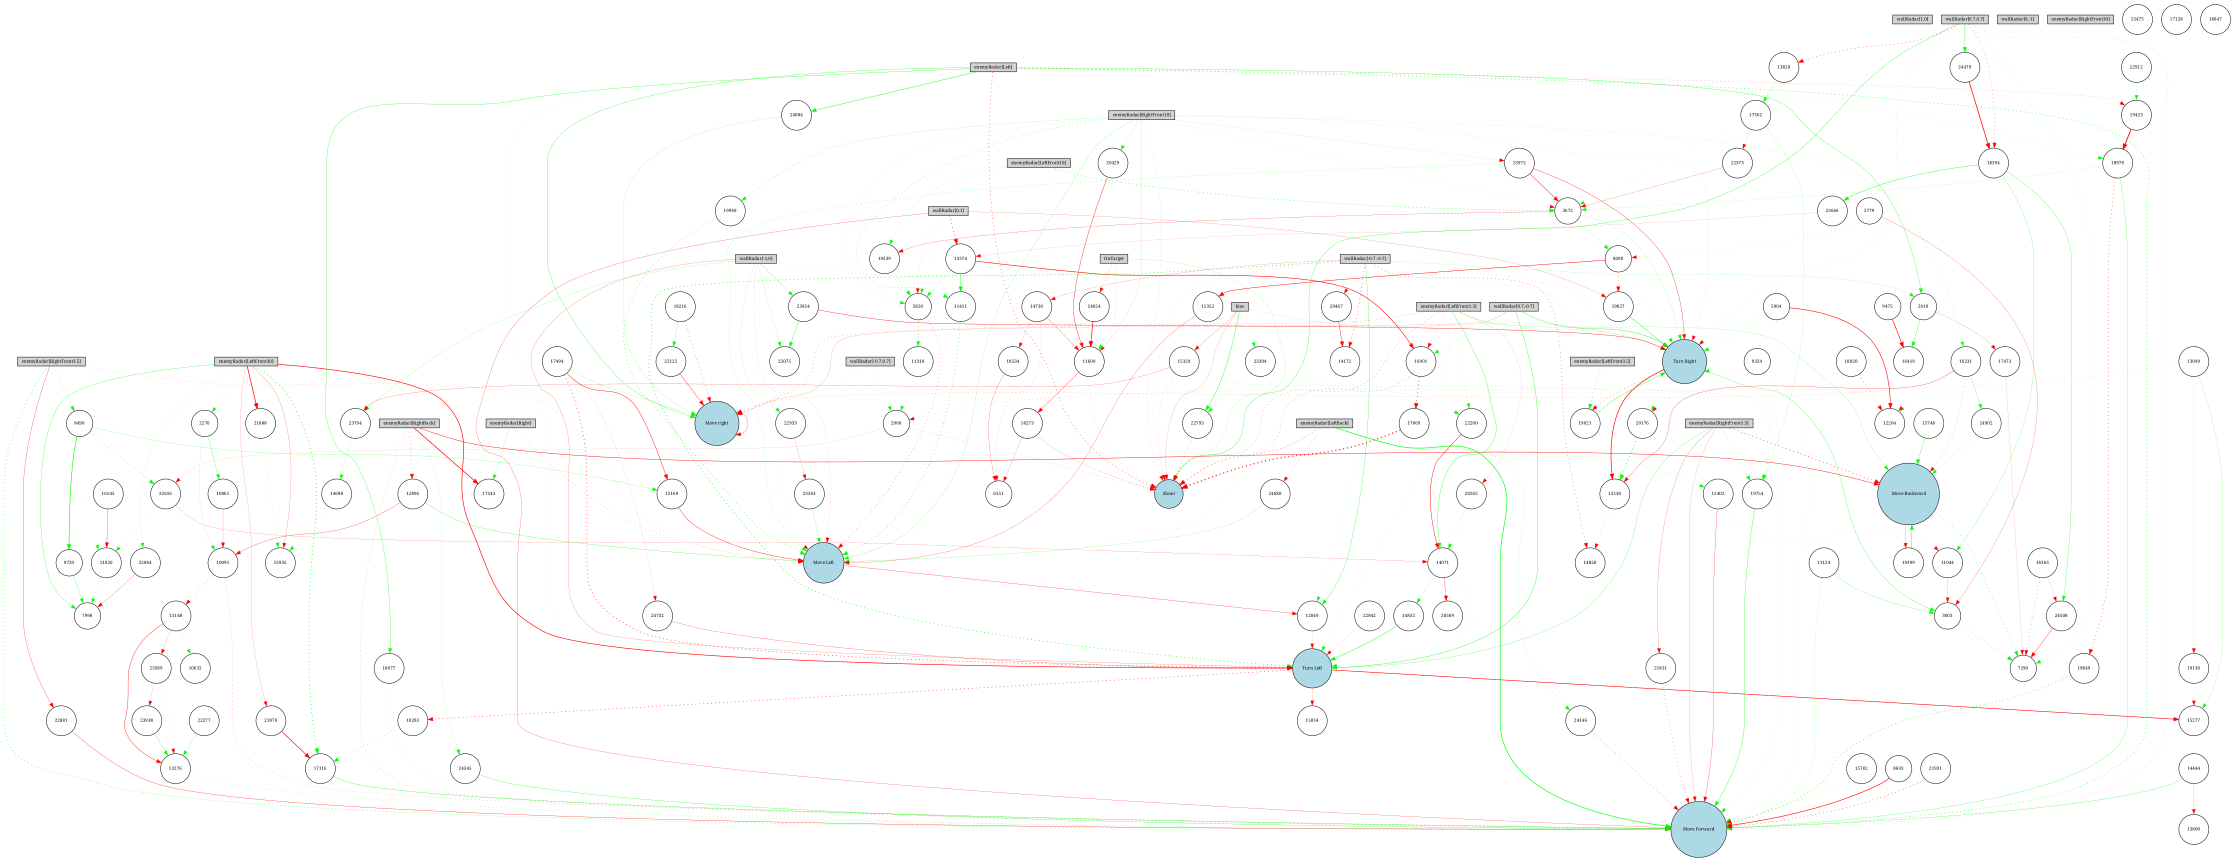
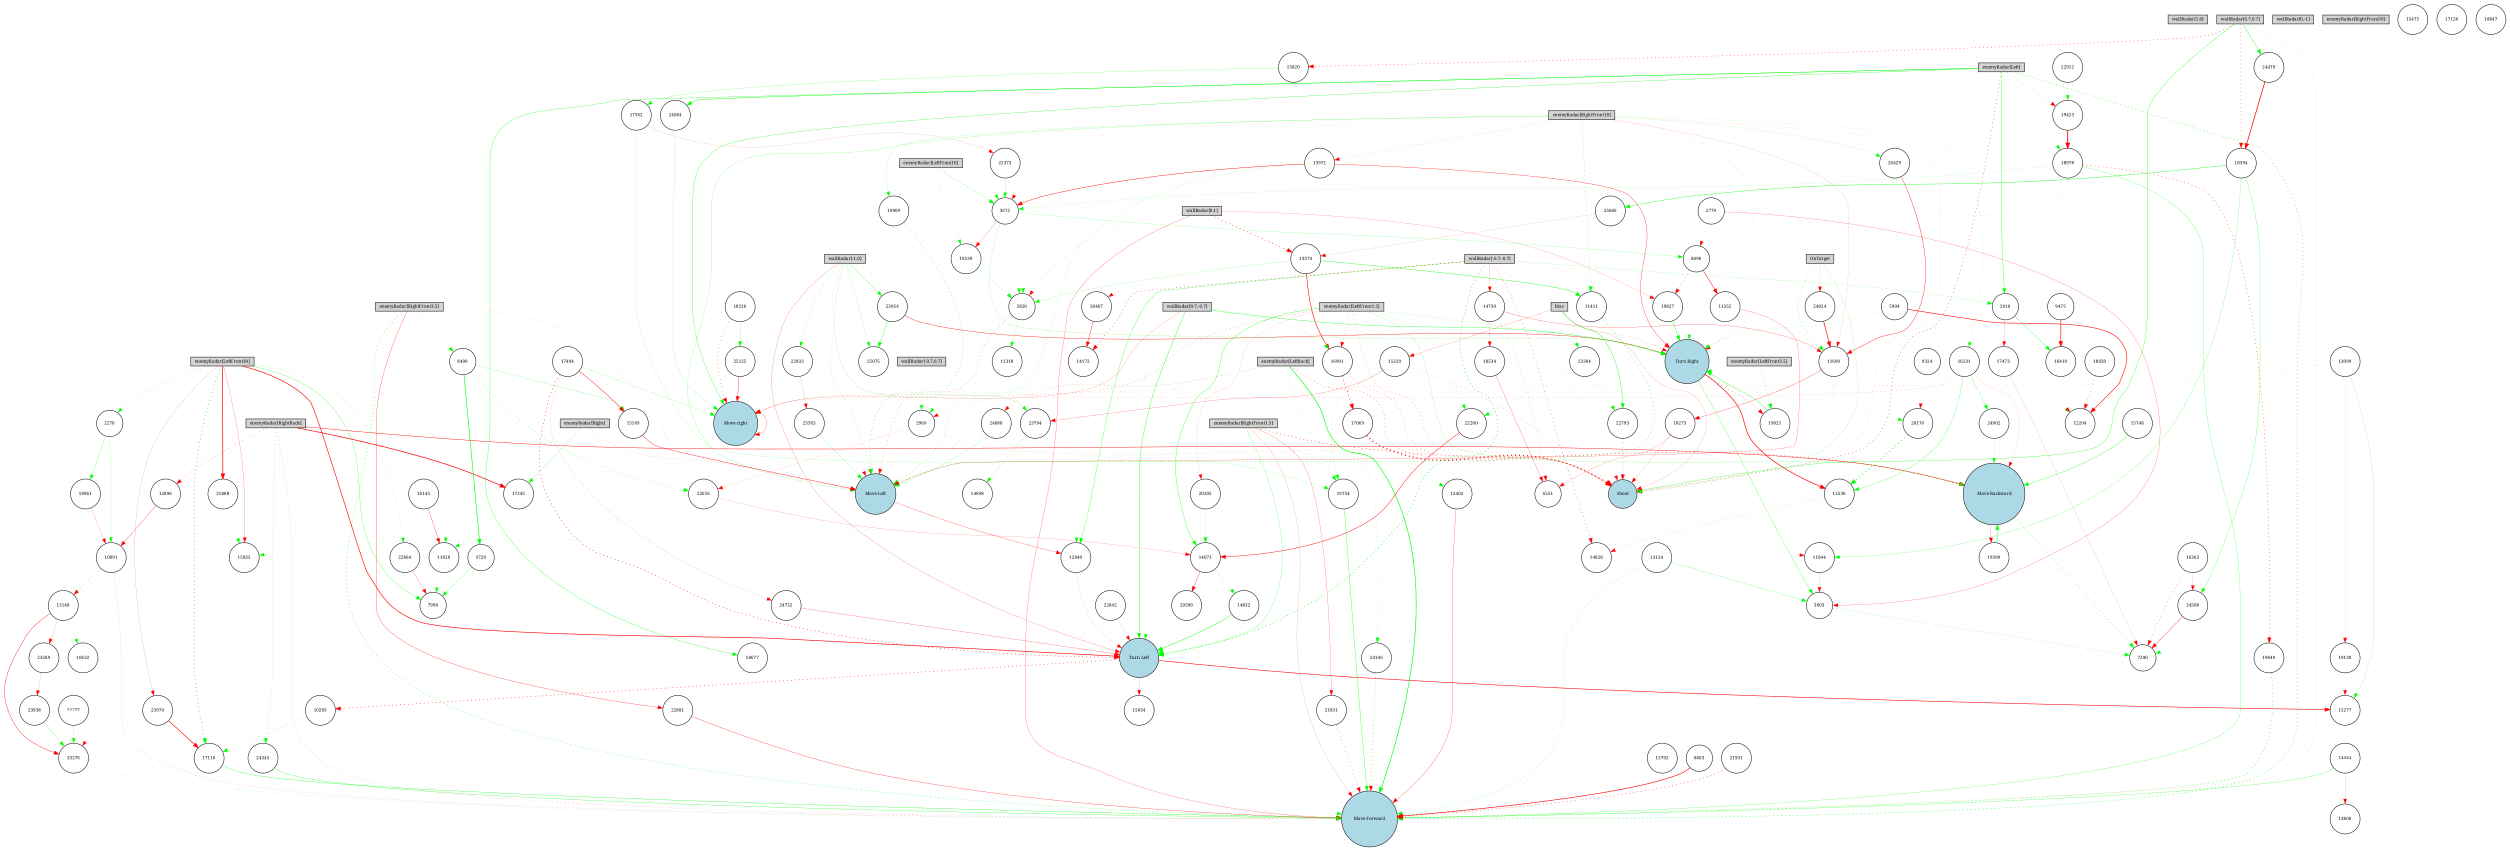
(1654, 187) -> (1005, 185)
(1769, 386) -> (1932, 451)
(609, 546) -> none
(176, 769) -> (74, 758)
